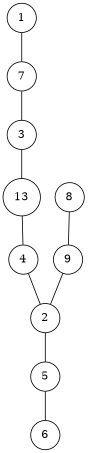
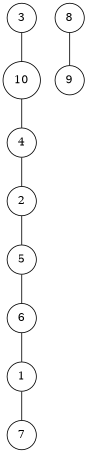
(22, 106) -> none
(22, 197) -> (22, 80)
(57, 289) -> none
none -> (22, 347)
